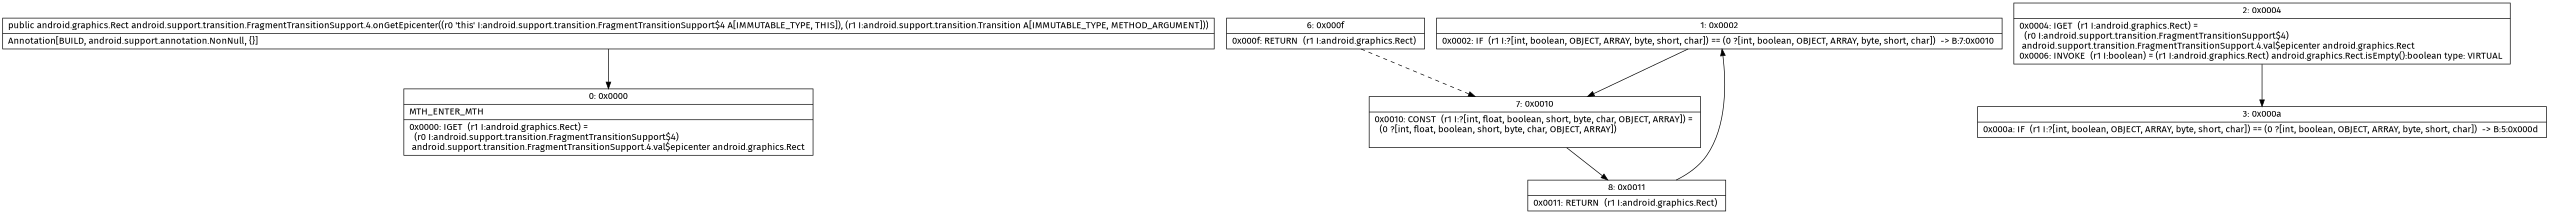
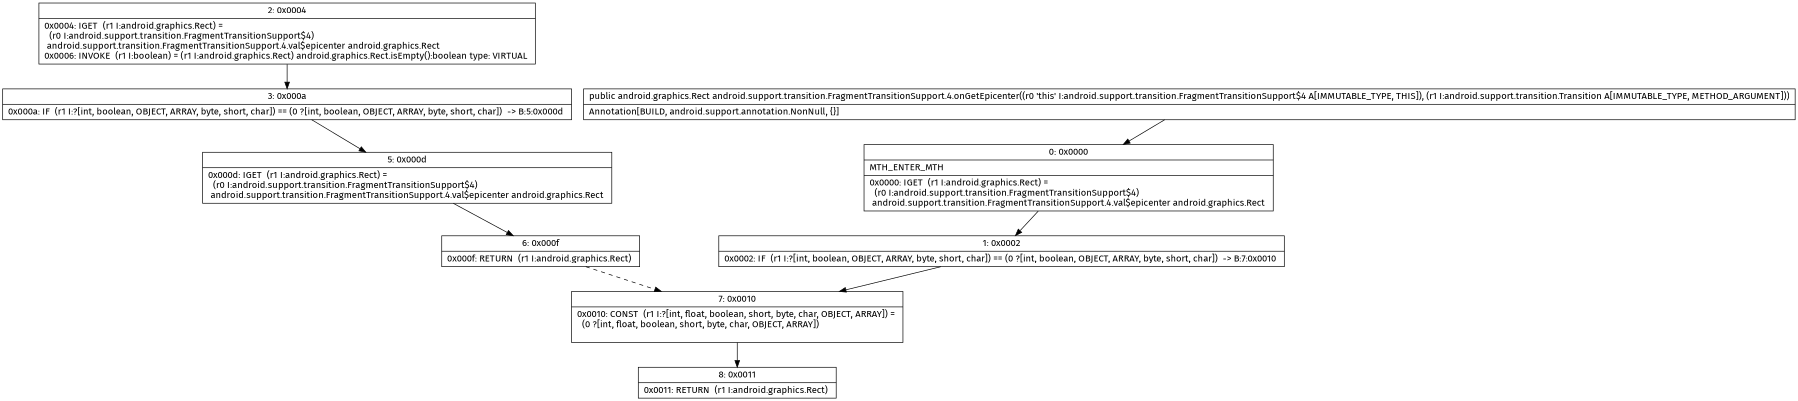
(1719, 127) -> (1029, 221)
none -> (407, 178)
